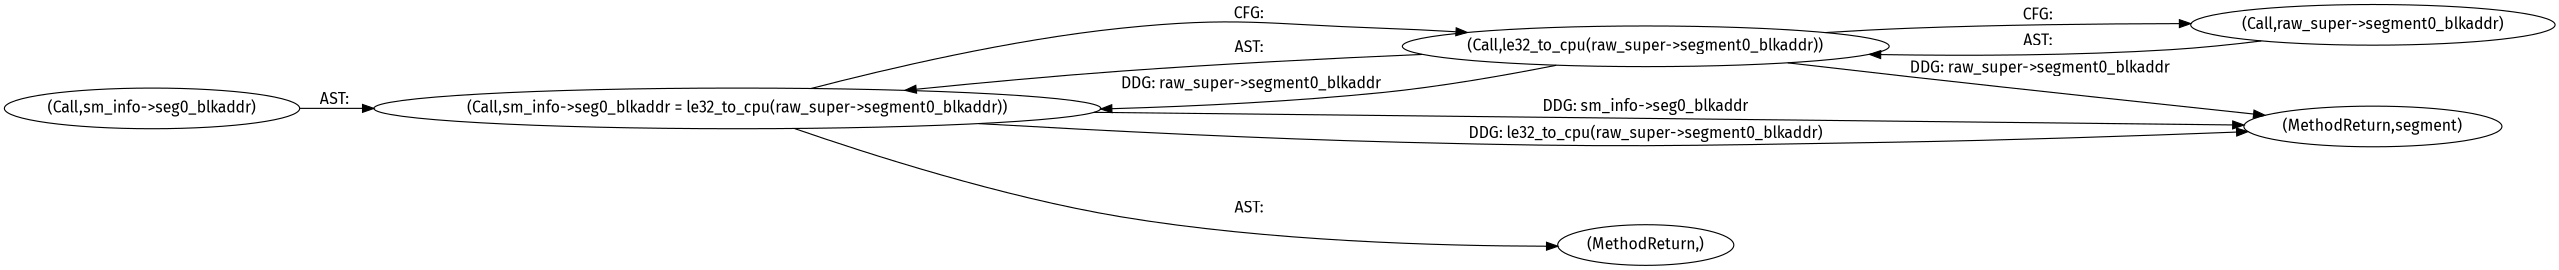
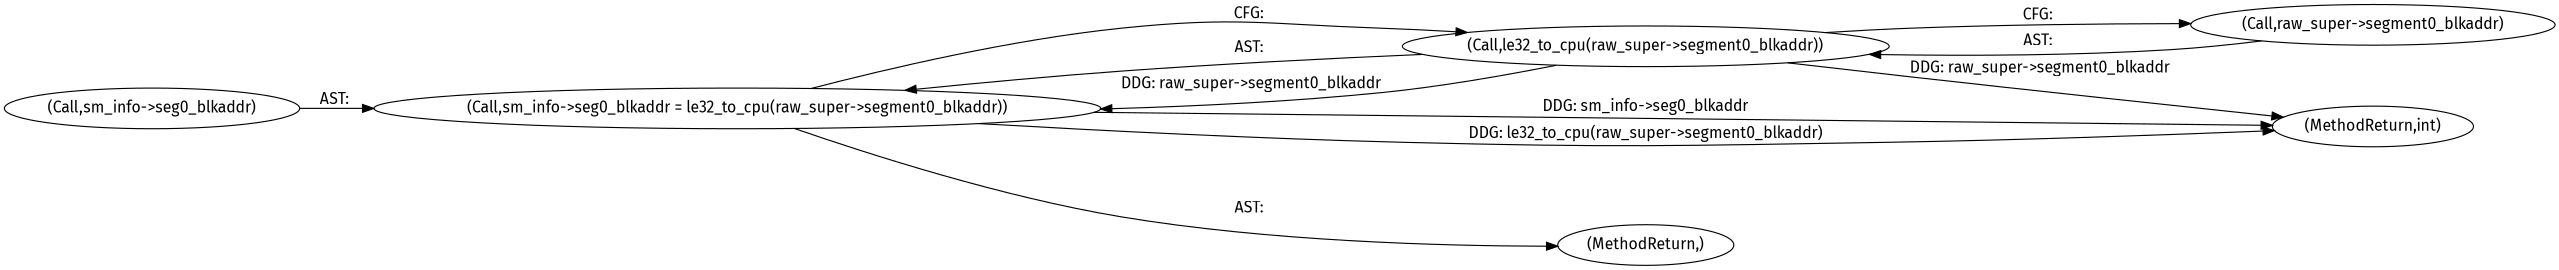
(2373, 126) -> (2373, 126)
